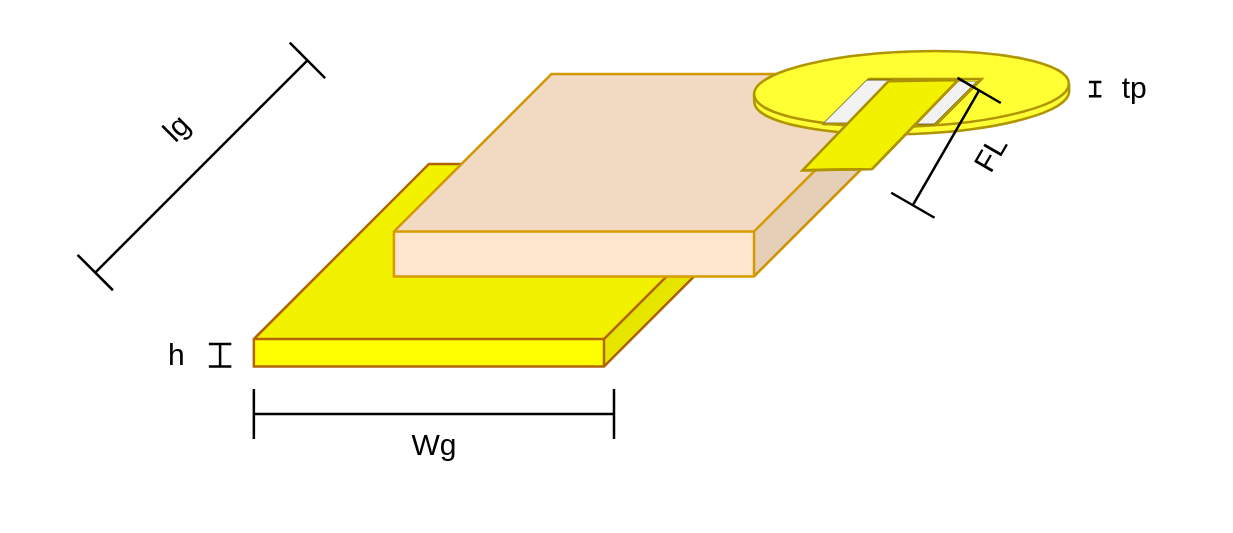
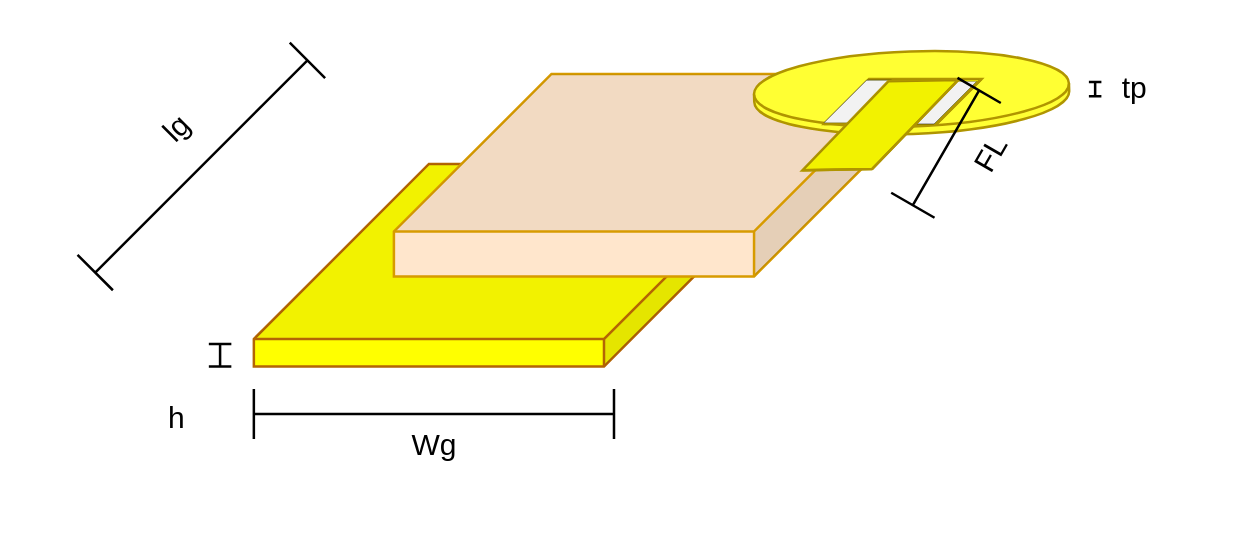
(175, 355) -> (175, 418)
